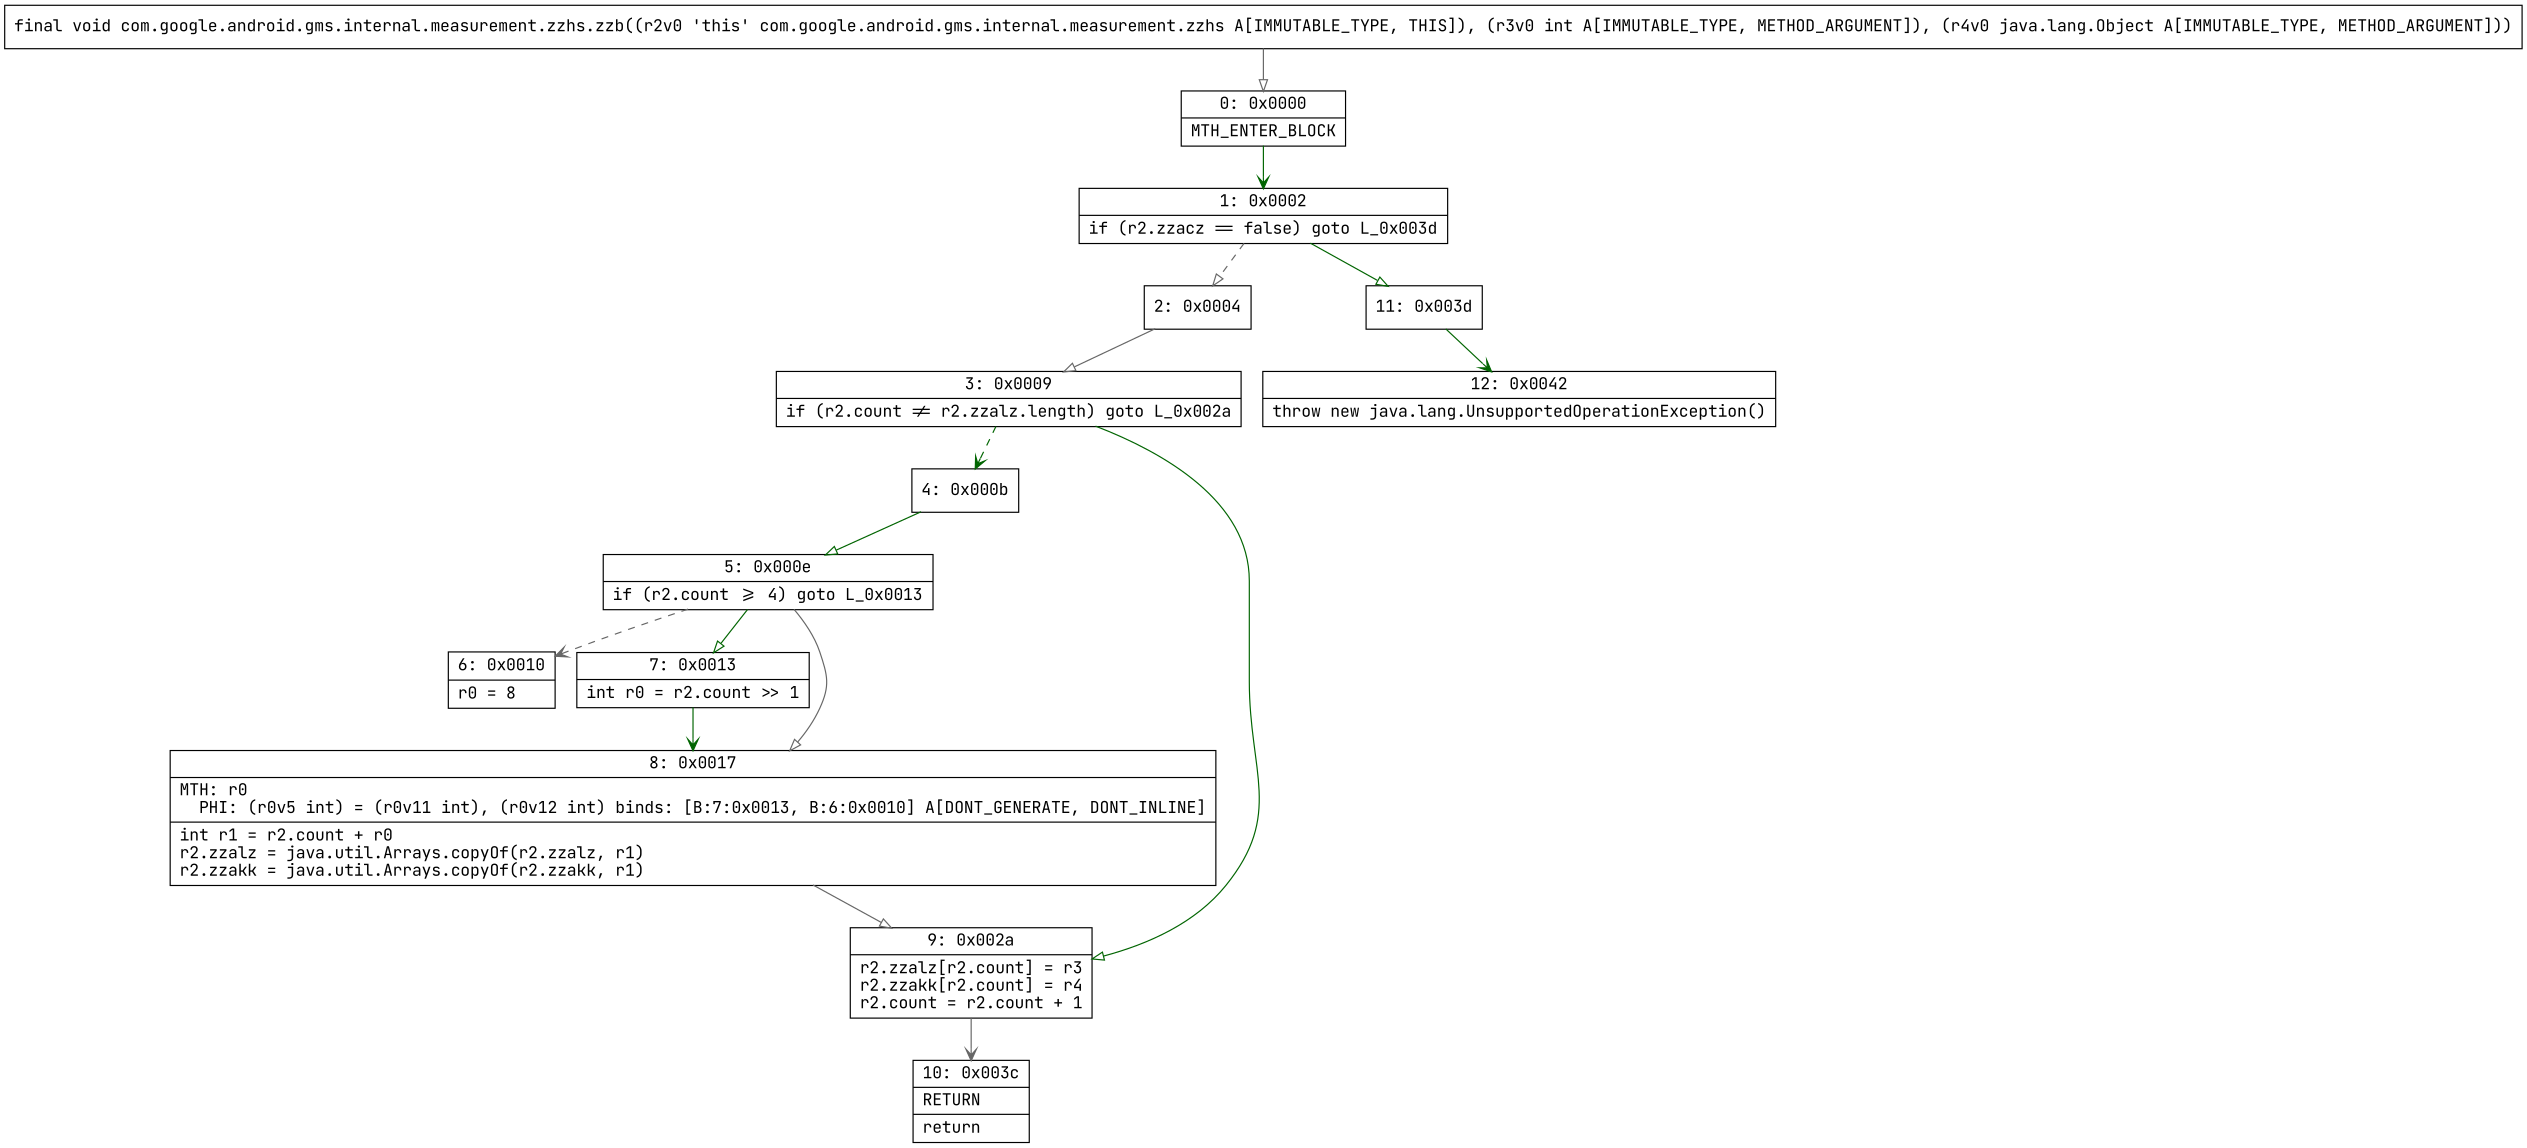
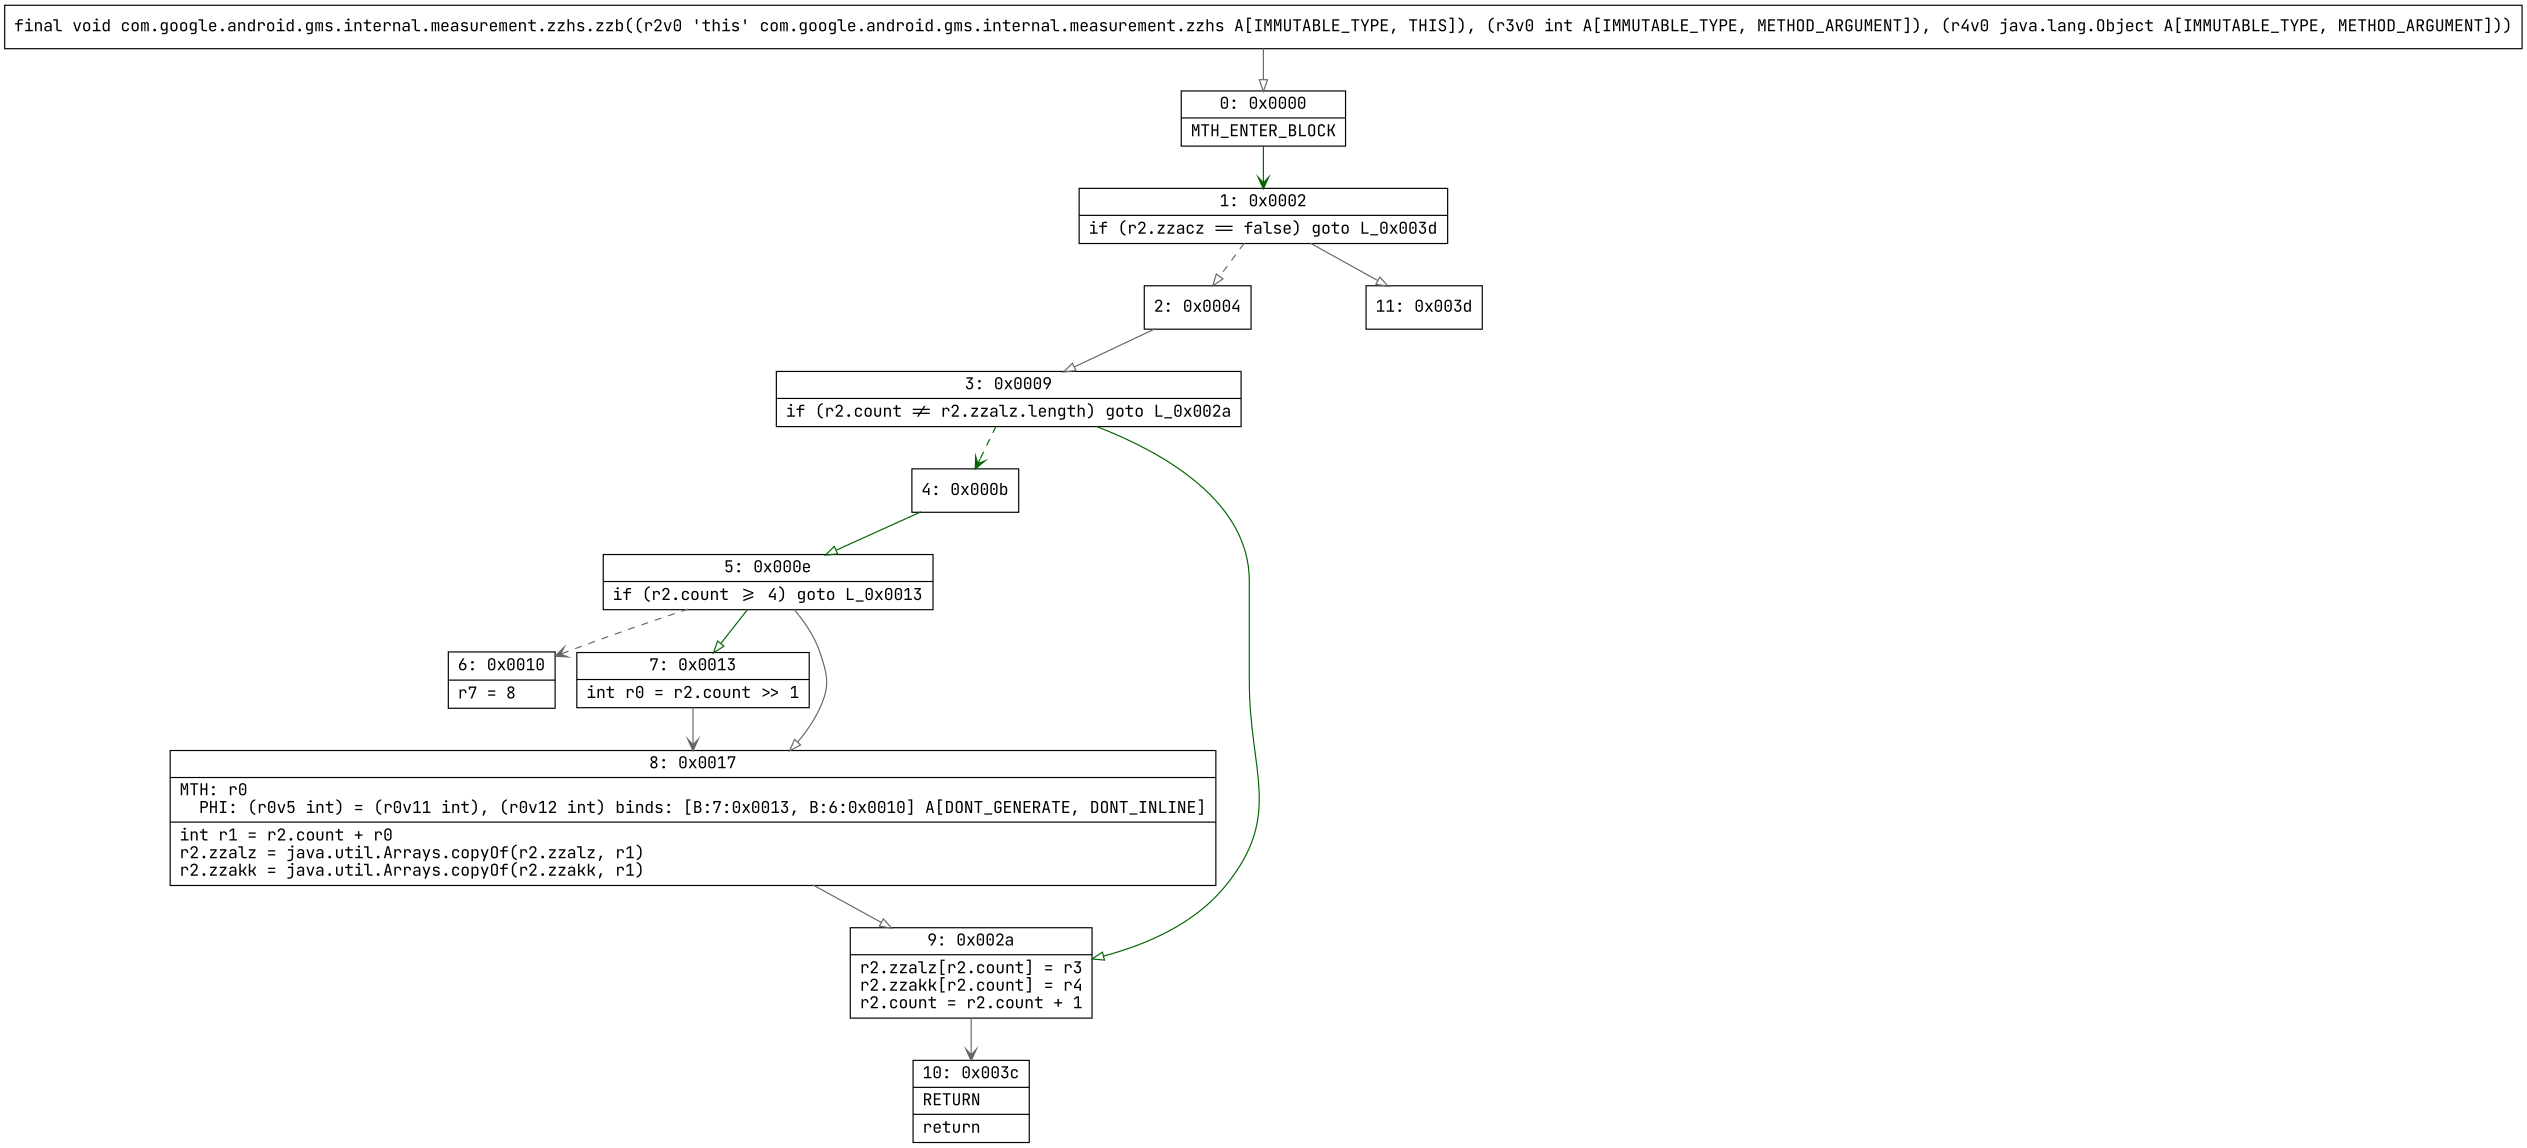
(1344, 262) -> (1344, 262)
(1519, 399) -> none
(487, 694) -> (487, 694)
(693, 723) -> (693, 723)
